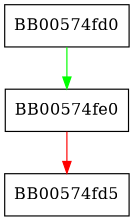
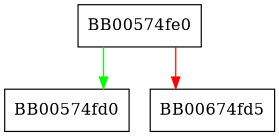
(67, 62) -> (104, 62)
(67, 195) -> (212, 110)
